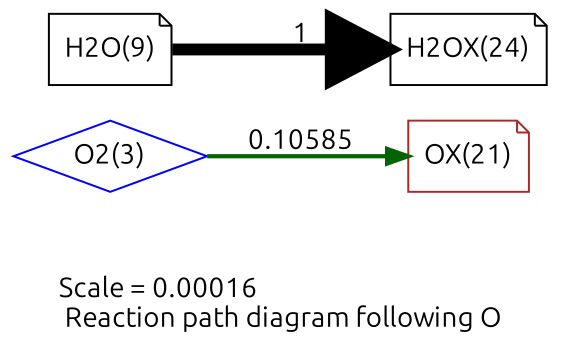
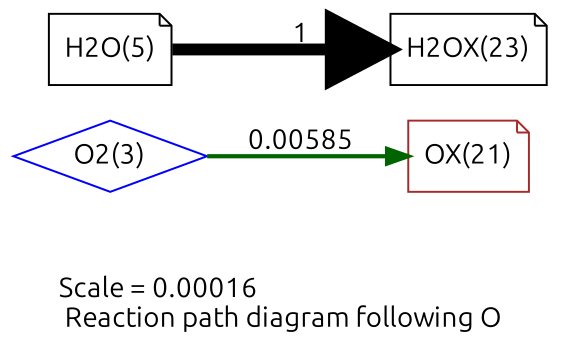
(110, 49) -> (110, 49)
(469, 49) -> (469, 49)
(299, 141) -> (299, 141)
